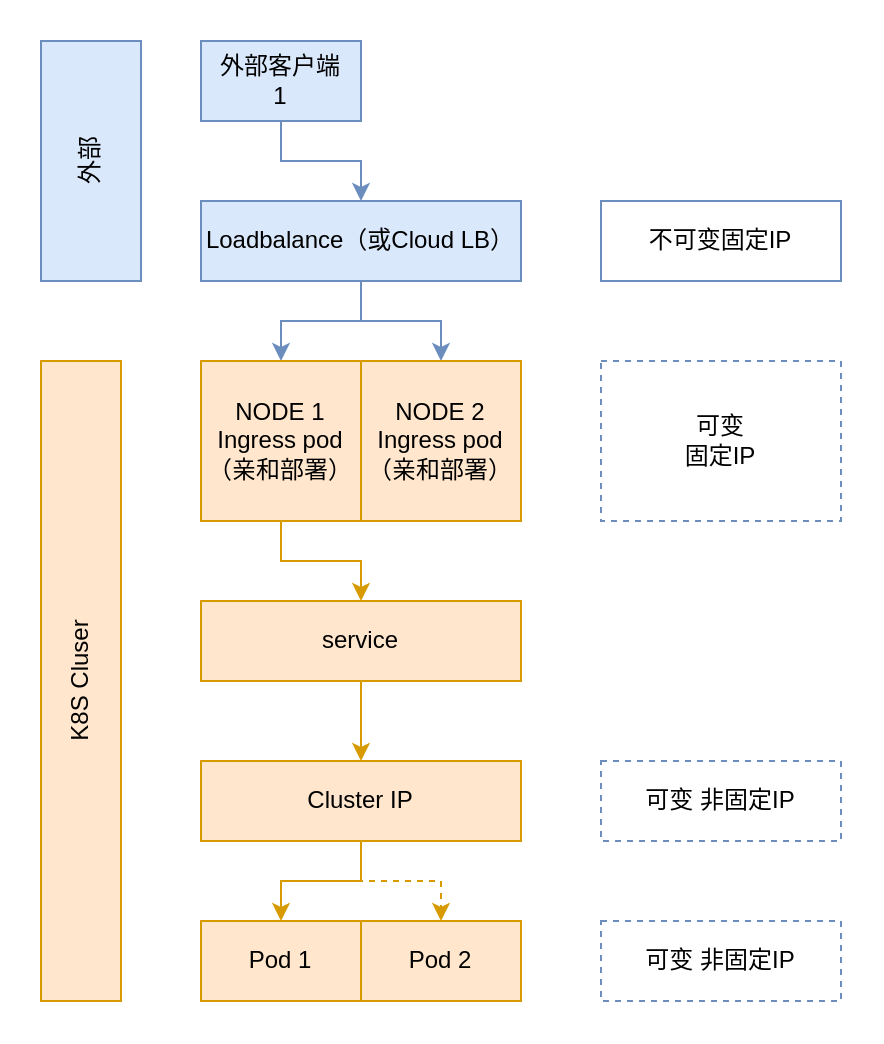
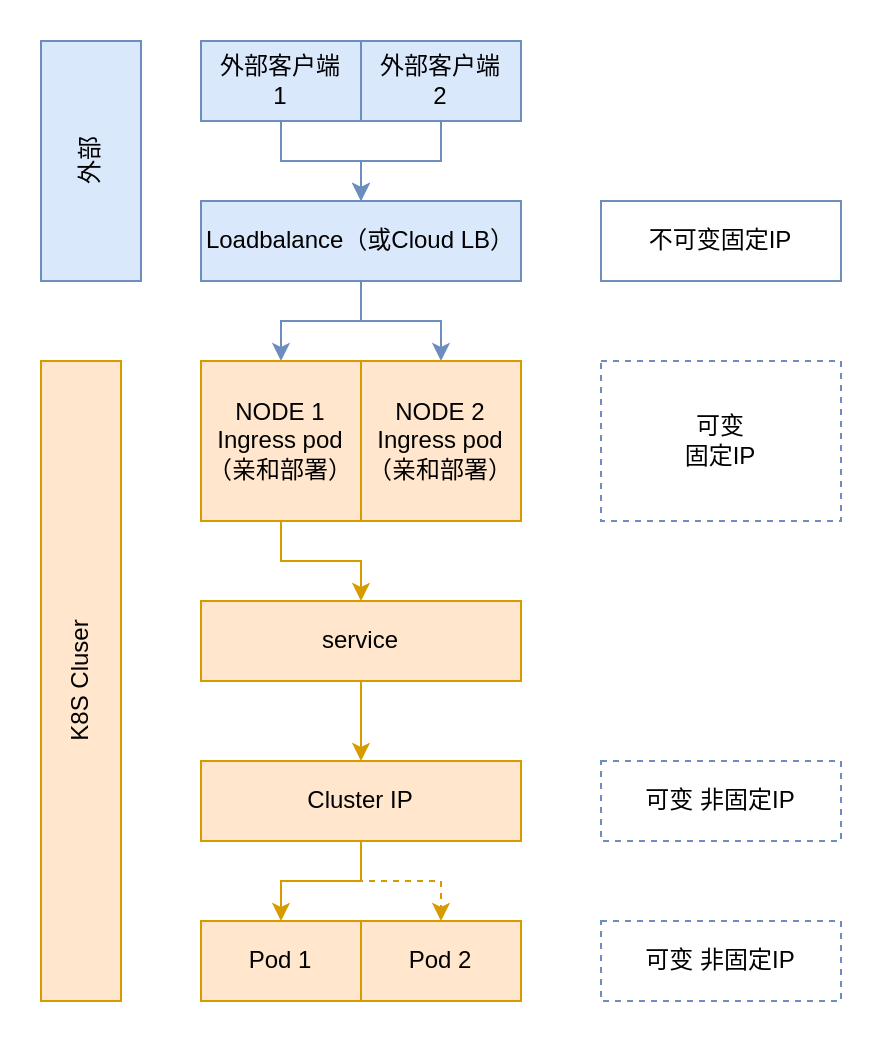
none -> (441, 81)
none -> (423, 161)
